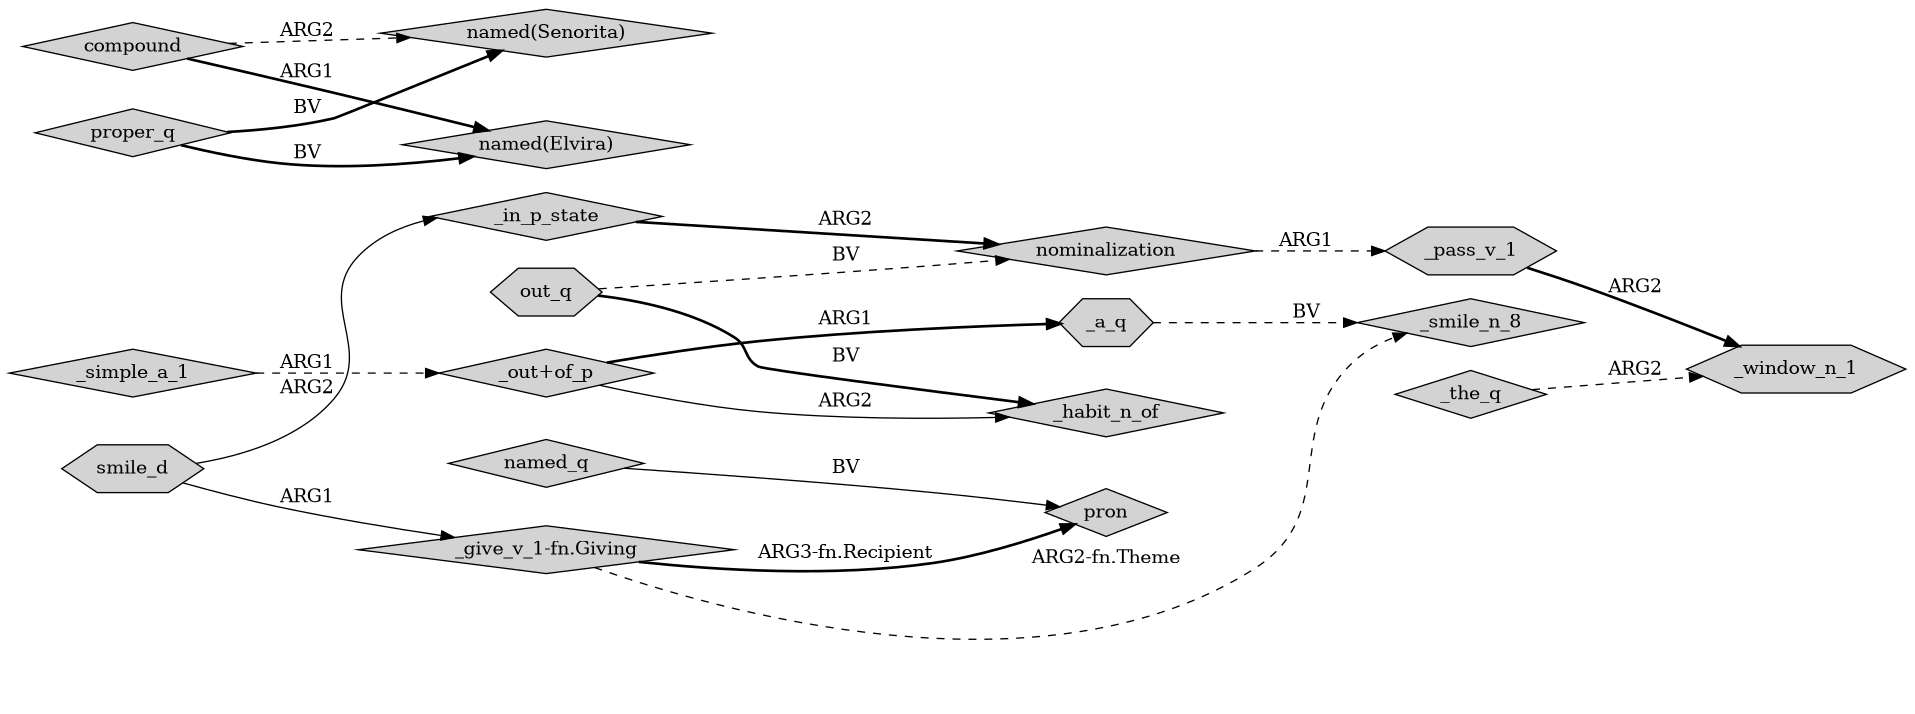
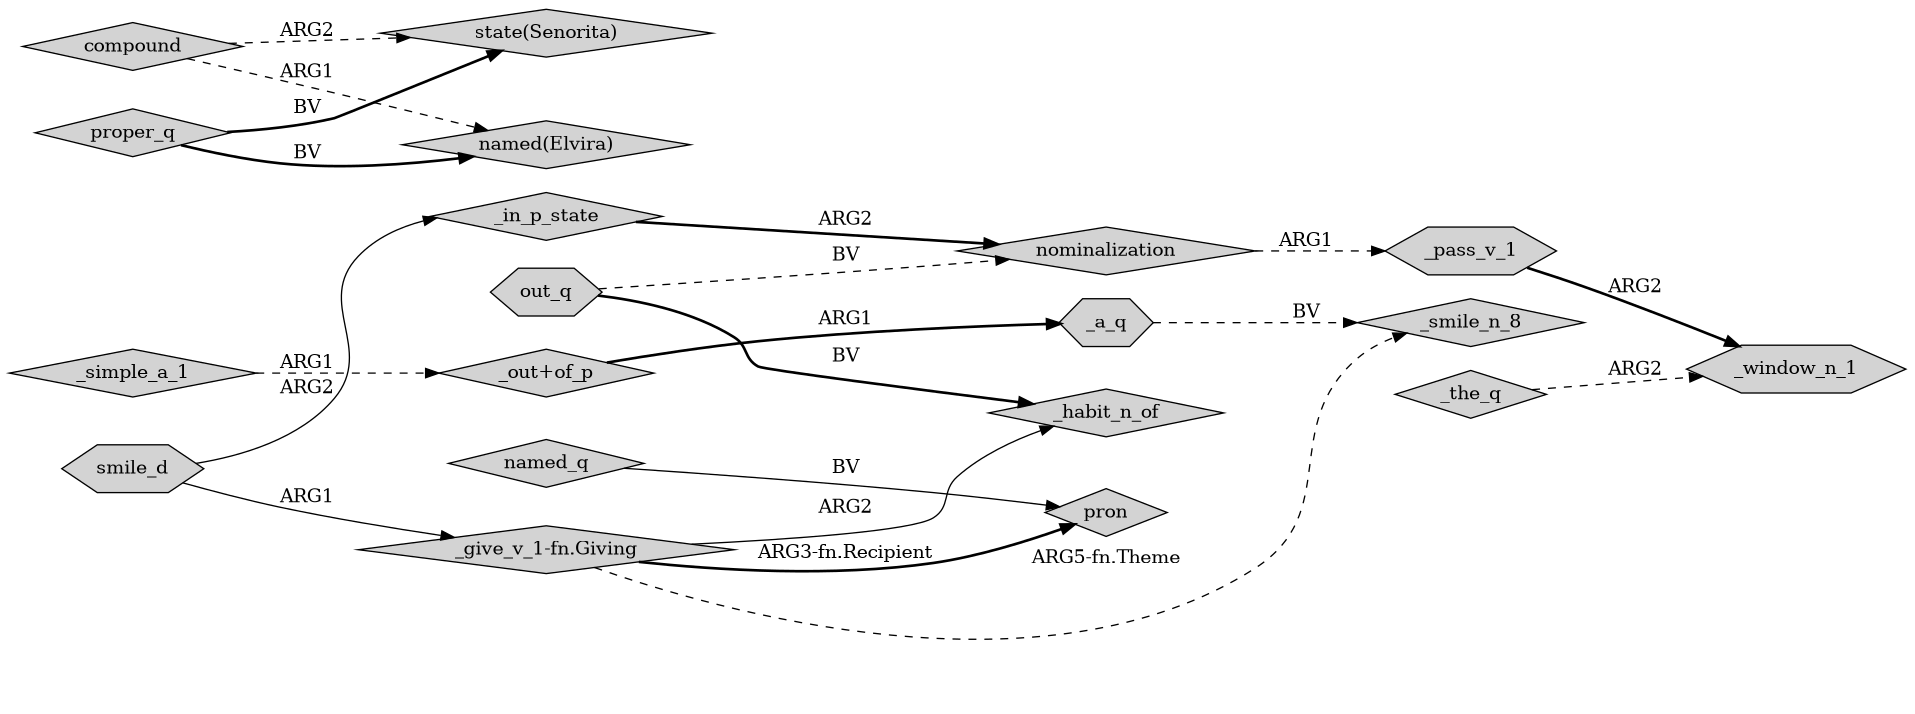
(546, 33) -> (546, 33)
(331, 92) -> (331, 92)
(796, 415) -> (885, 529)
(1106, 558) -> (1106, 558)
